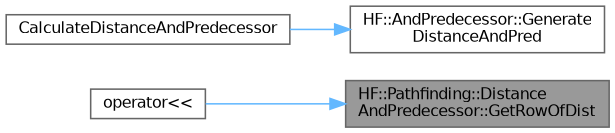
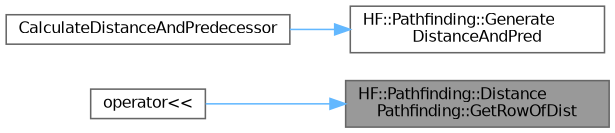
(477, 29) -> (477, 29)
(477, 104) -> (477, 104)
